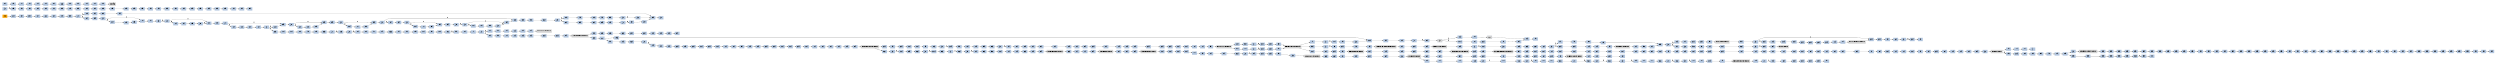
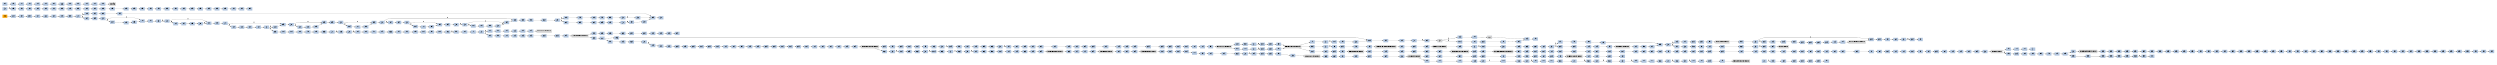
(2088, 51) -> (2088, 51)
(1756, 61) -> none
